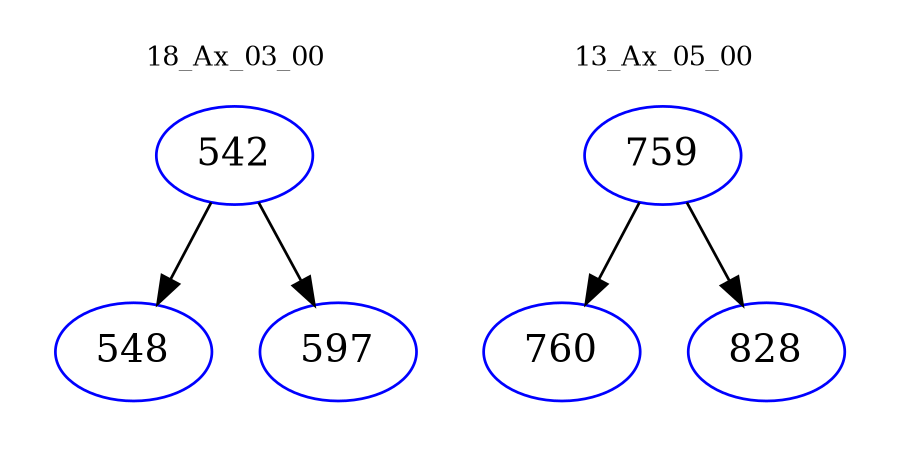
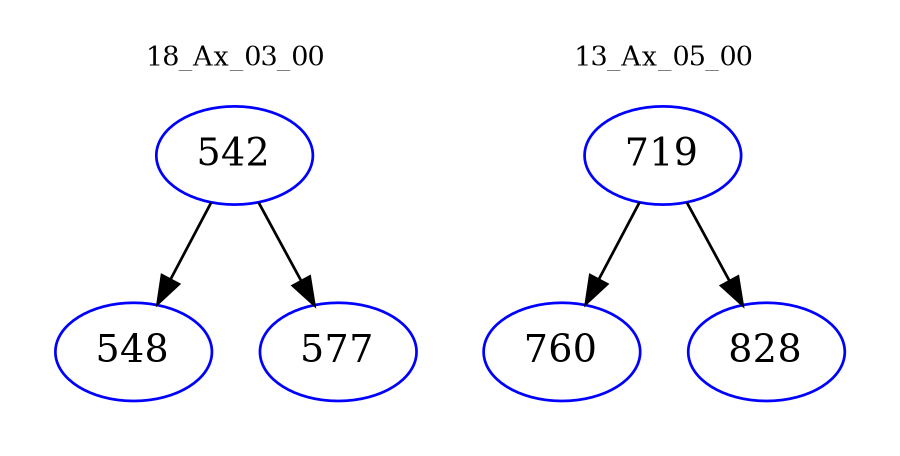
(663, 155) -> (663, 155)
(338, 352) -> (338, 352)
